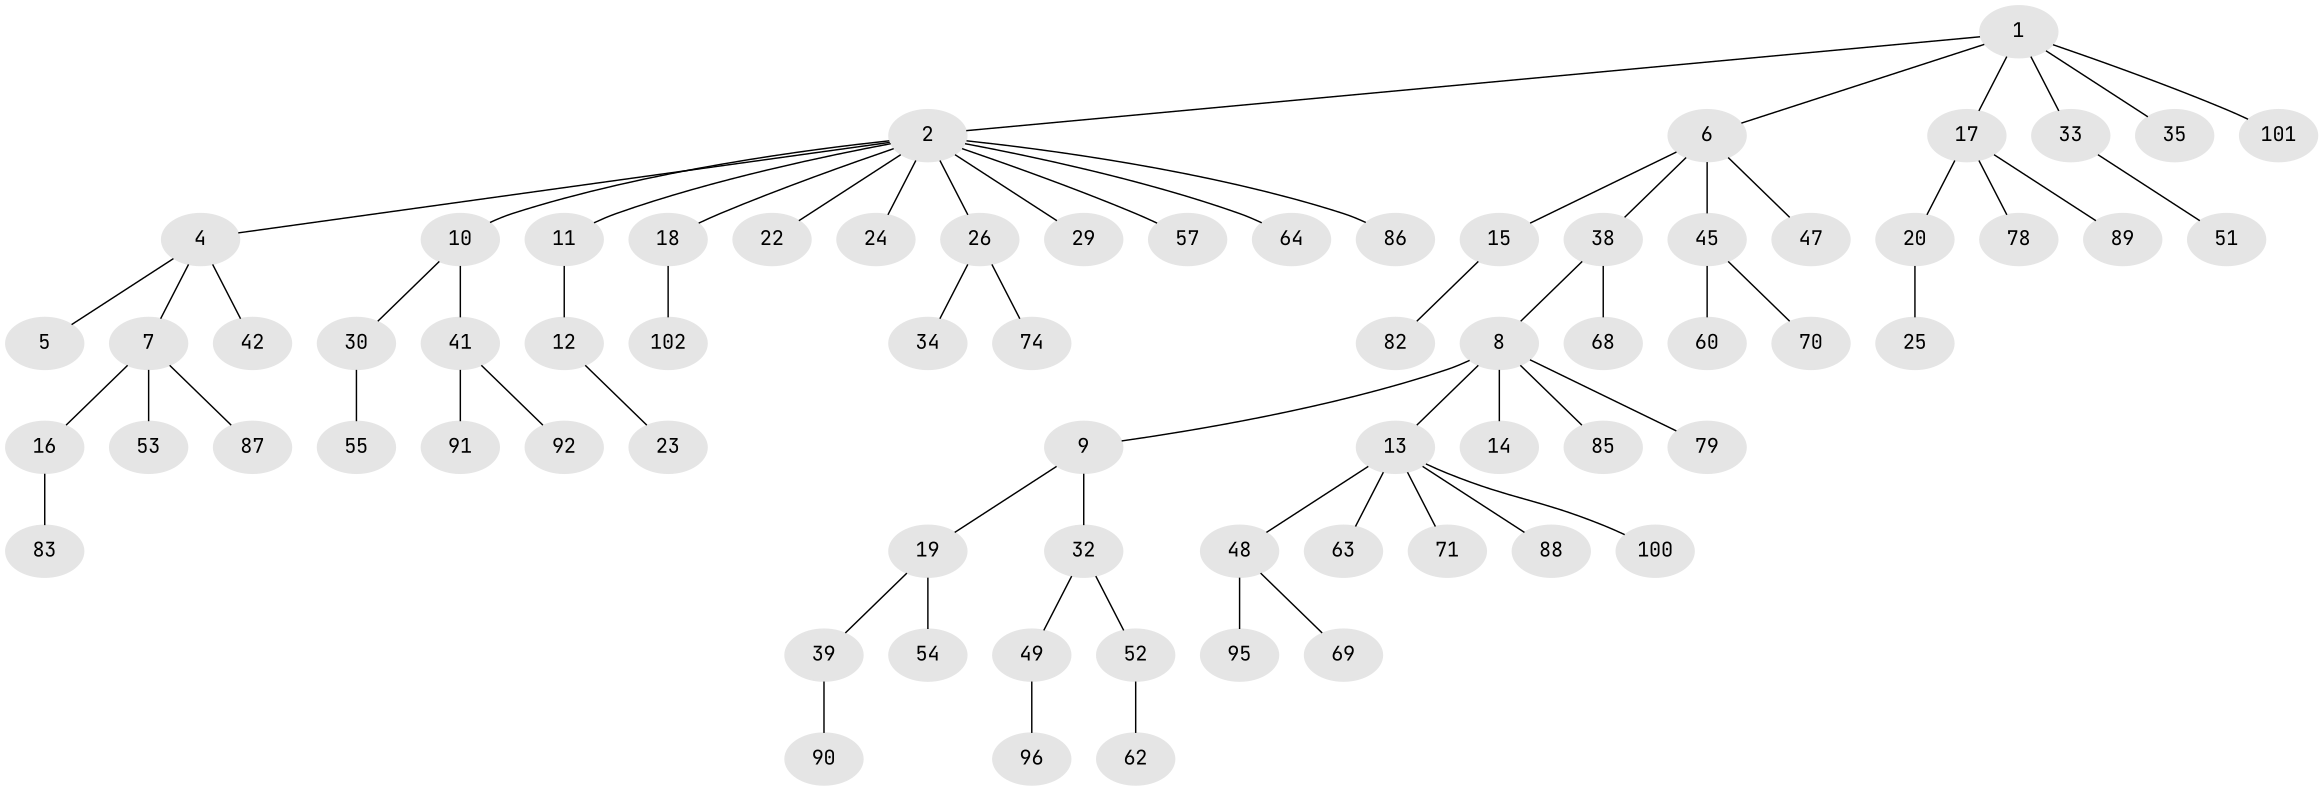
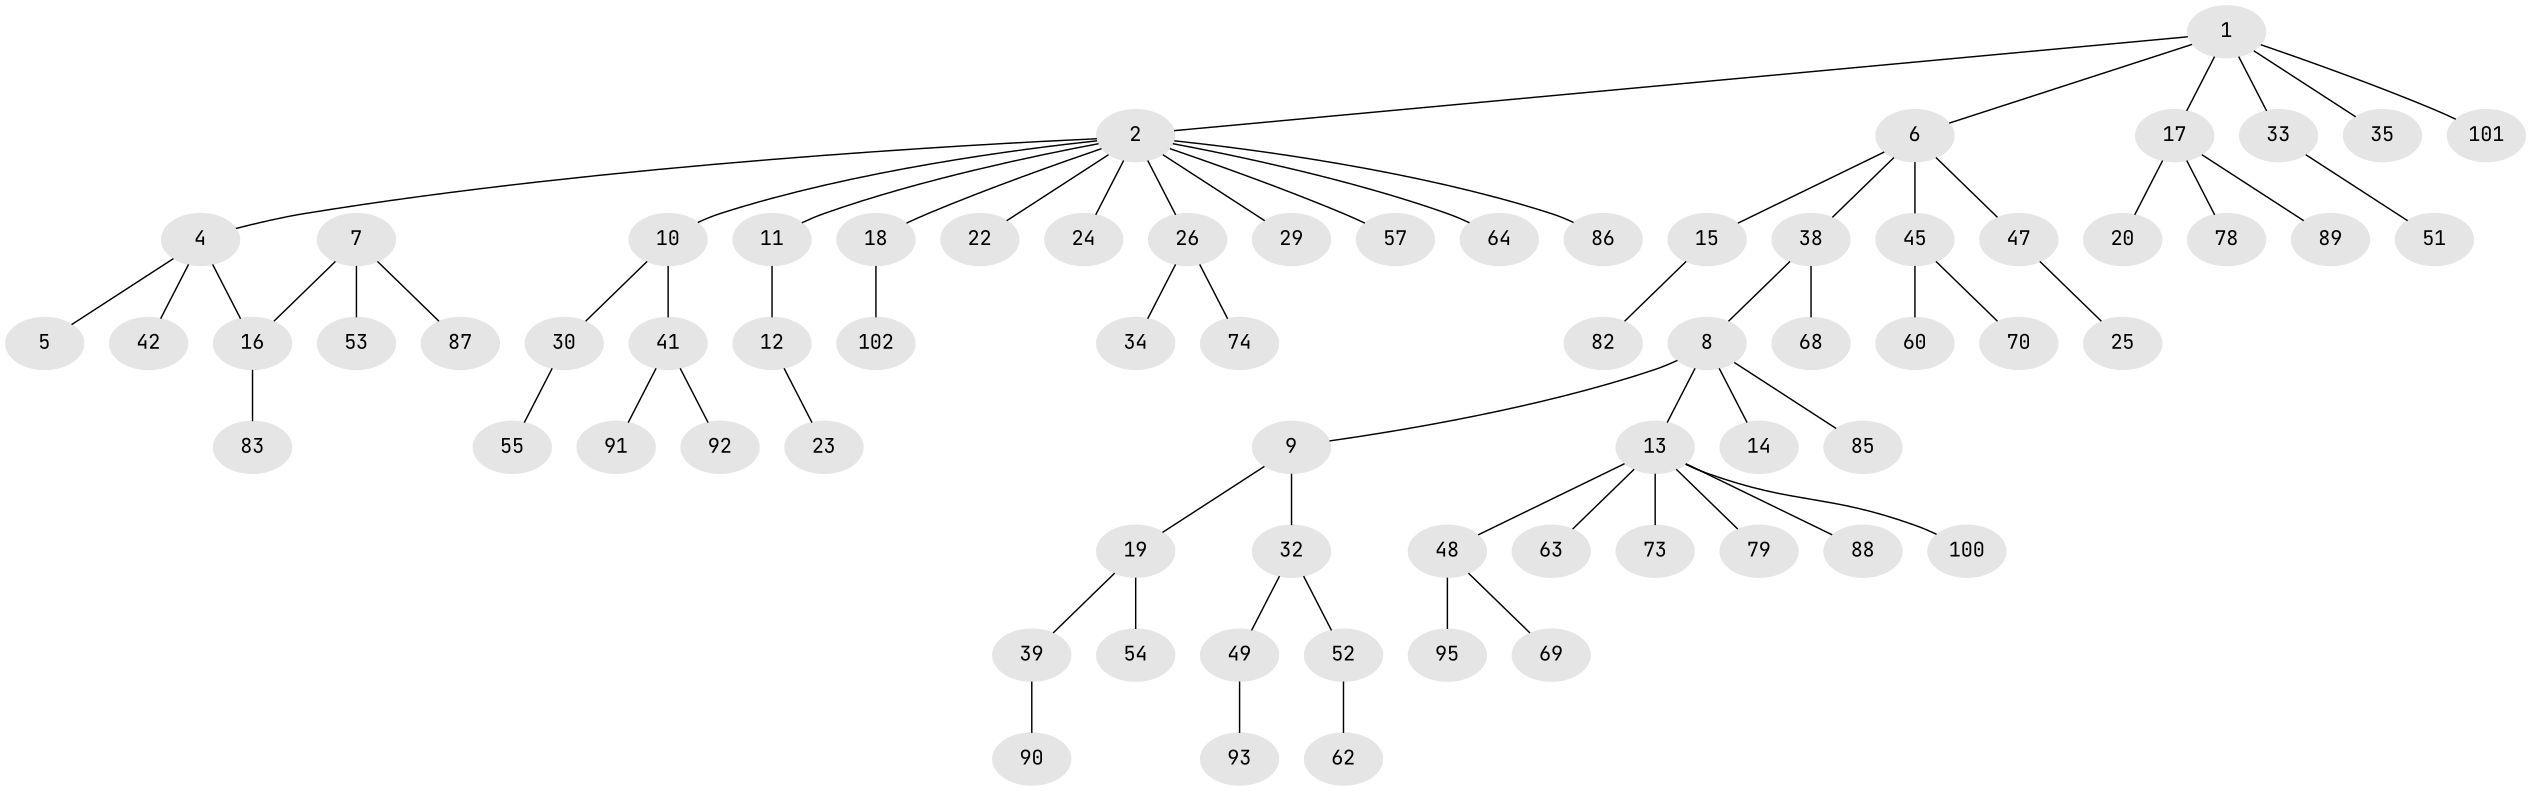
(175, 292) -> (227, 292)
(1915, 292) -> (2071, 291)
(1603, 395) -> (1707, 499)
(1447, 551) -> (1655, 551)
(1032, 759) -> (1240, 759)
